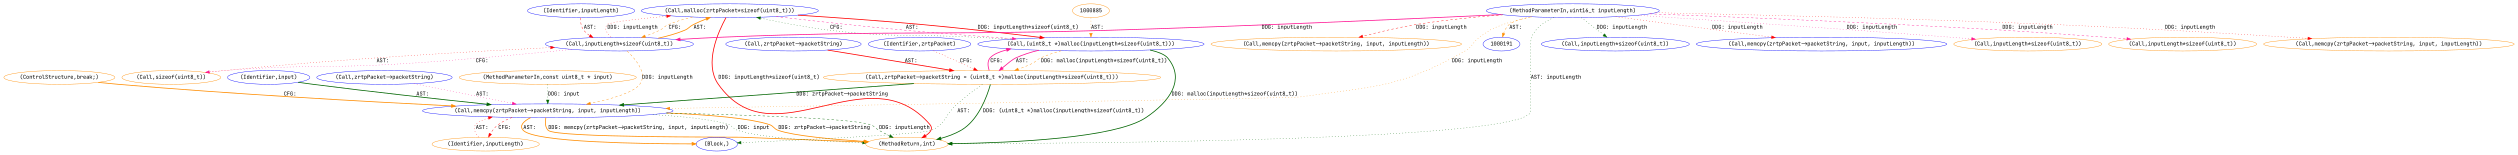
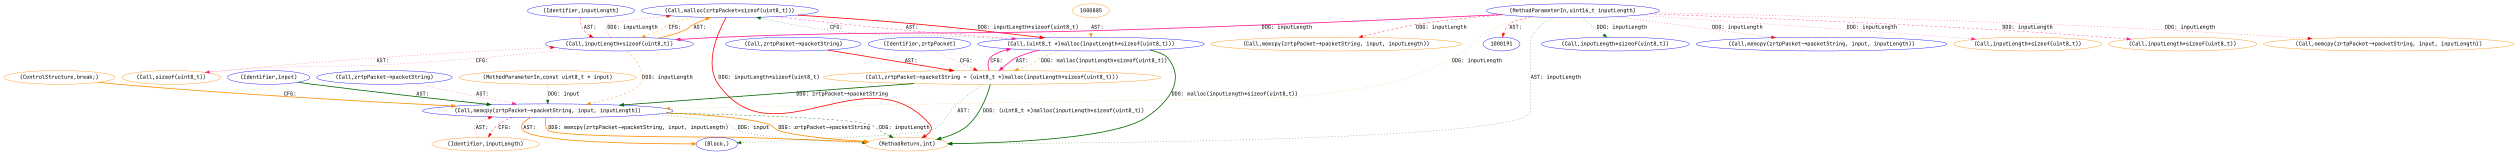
(1508, 25) -> (1508, 25)
